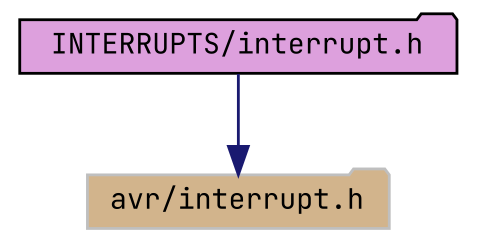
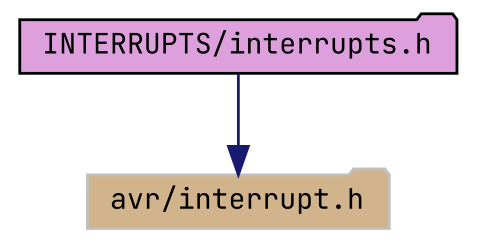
(238, 47) -> (238, 47)
